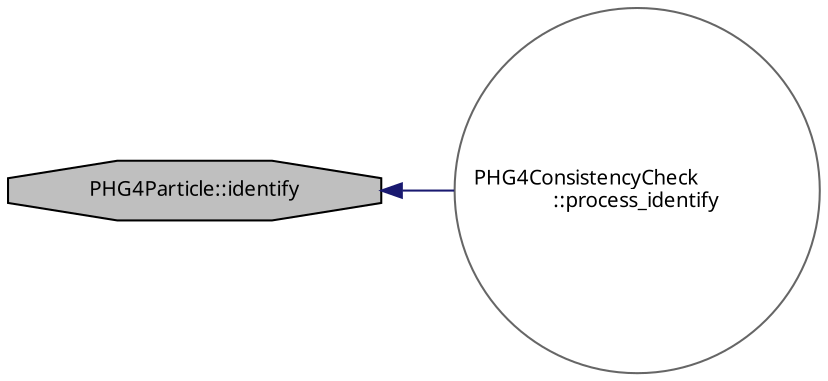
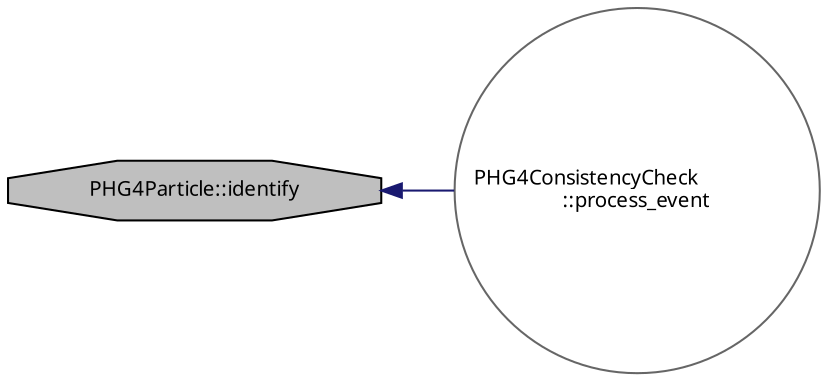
(637, 191) -> (637, 191)
